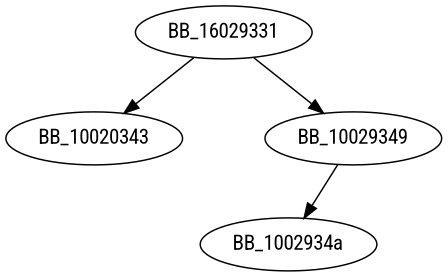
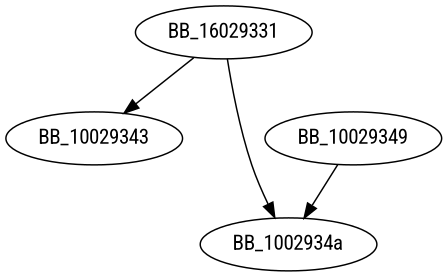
(283, 81) -> (242, 133)
(94, 138) -> (94, 138)
